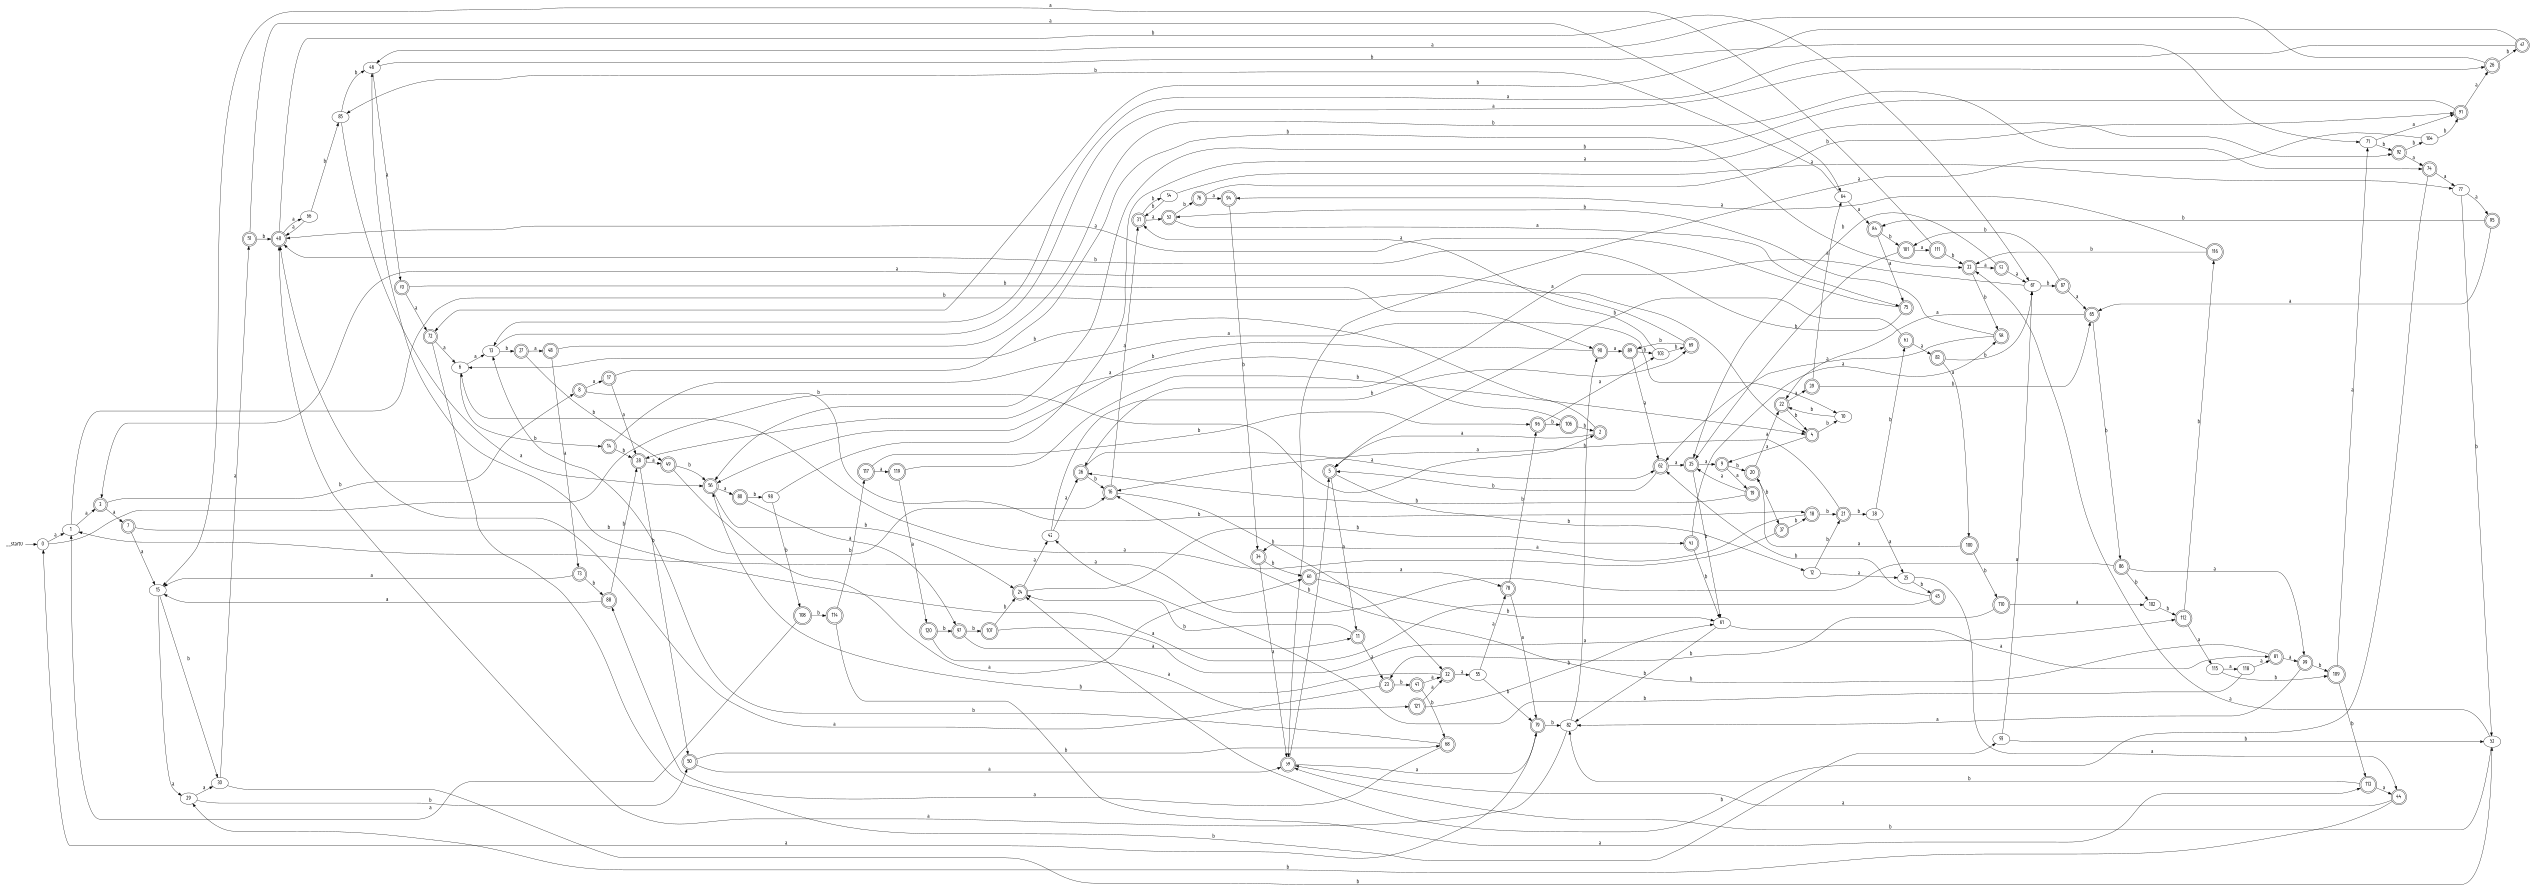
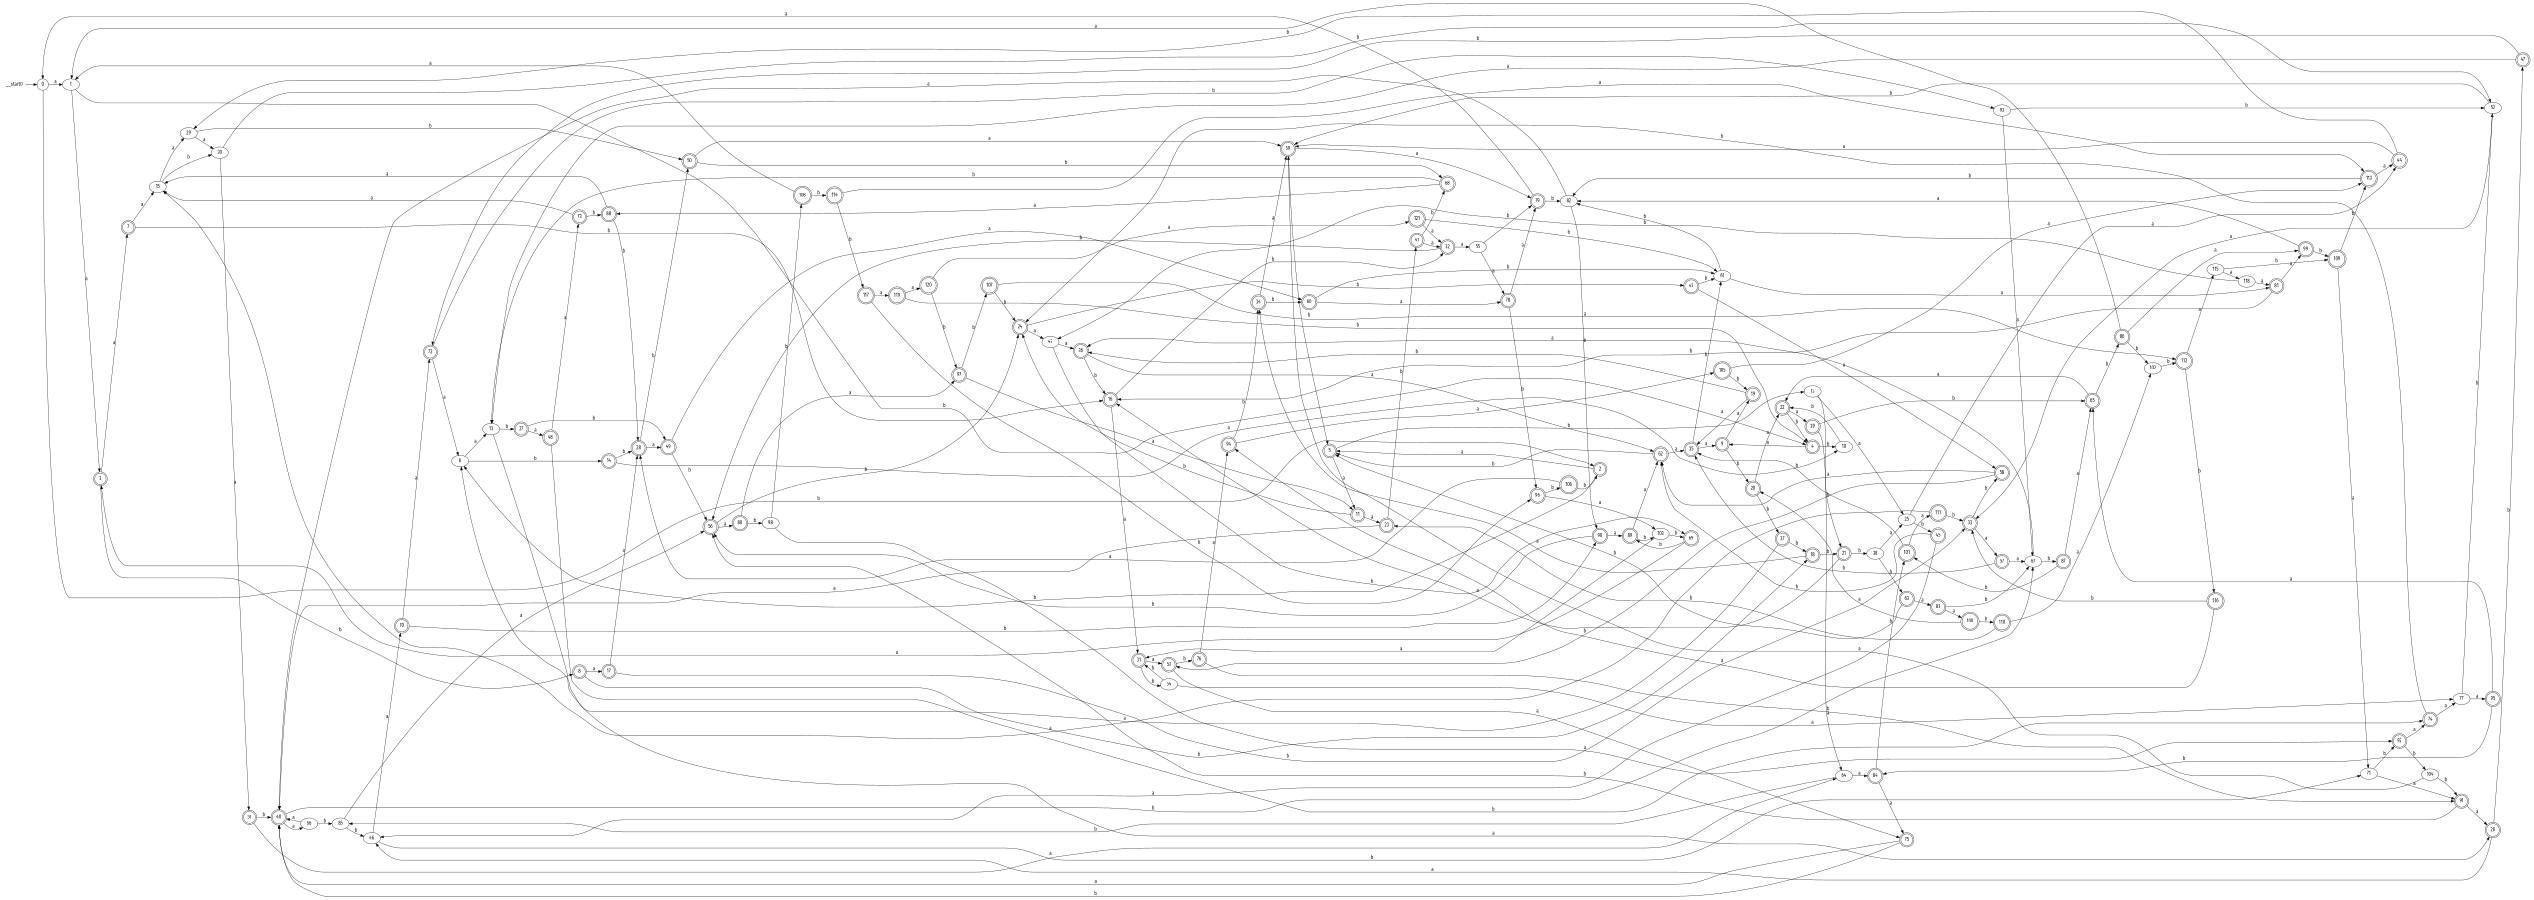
none -> (1722, 371)
